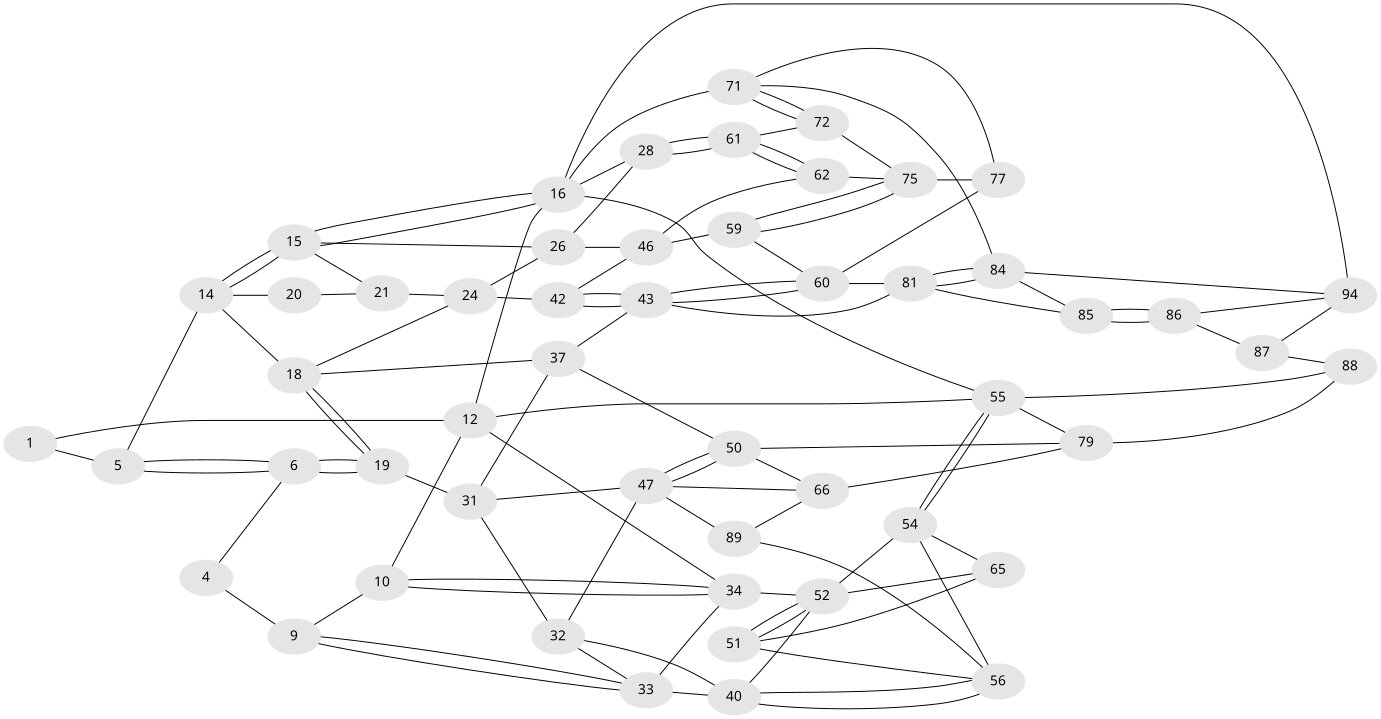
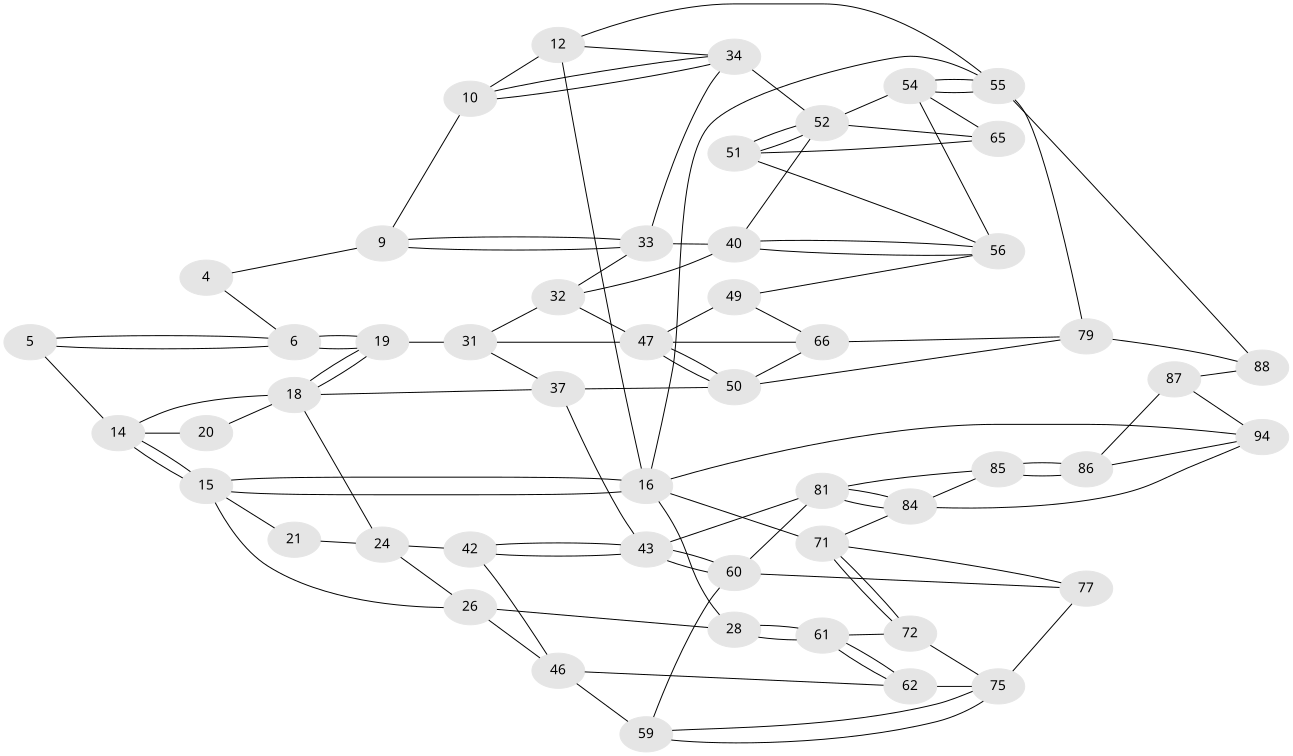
(338, 294) -> (250, 414)
(30, 444) -> none
(734, 539) -> (734, 297)
